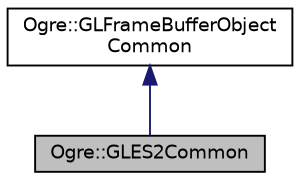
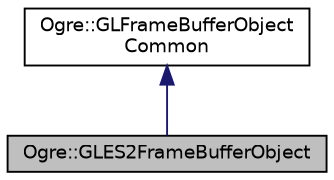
(150, 154) -> (167, 154)
